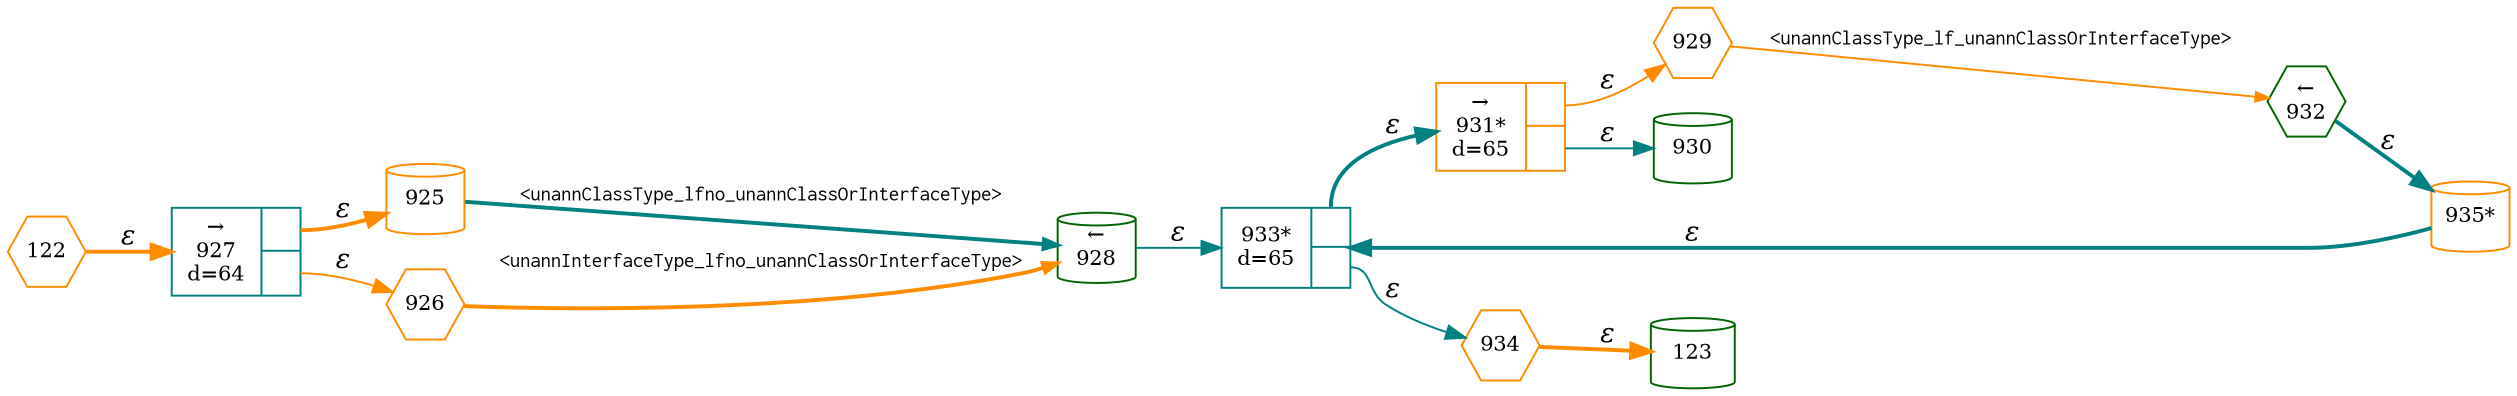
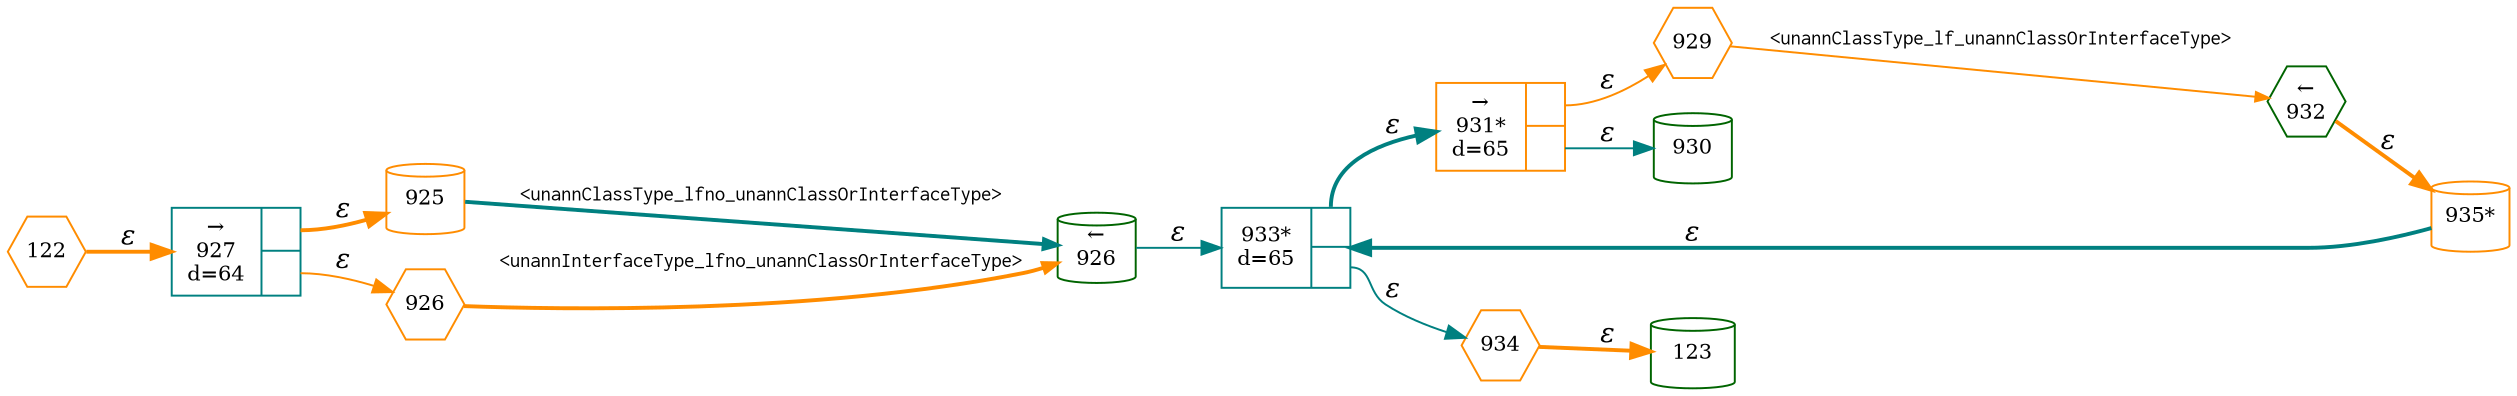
(2375, 150) -> (2375, 150)
(1097, 248) -> (1097, 248)
